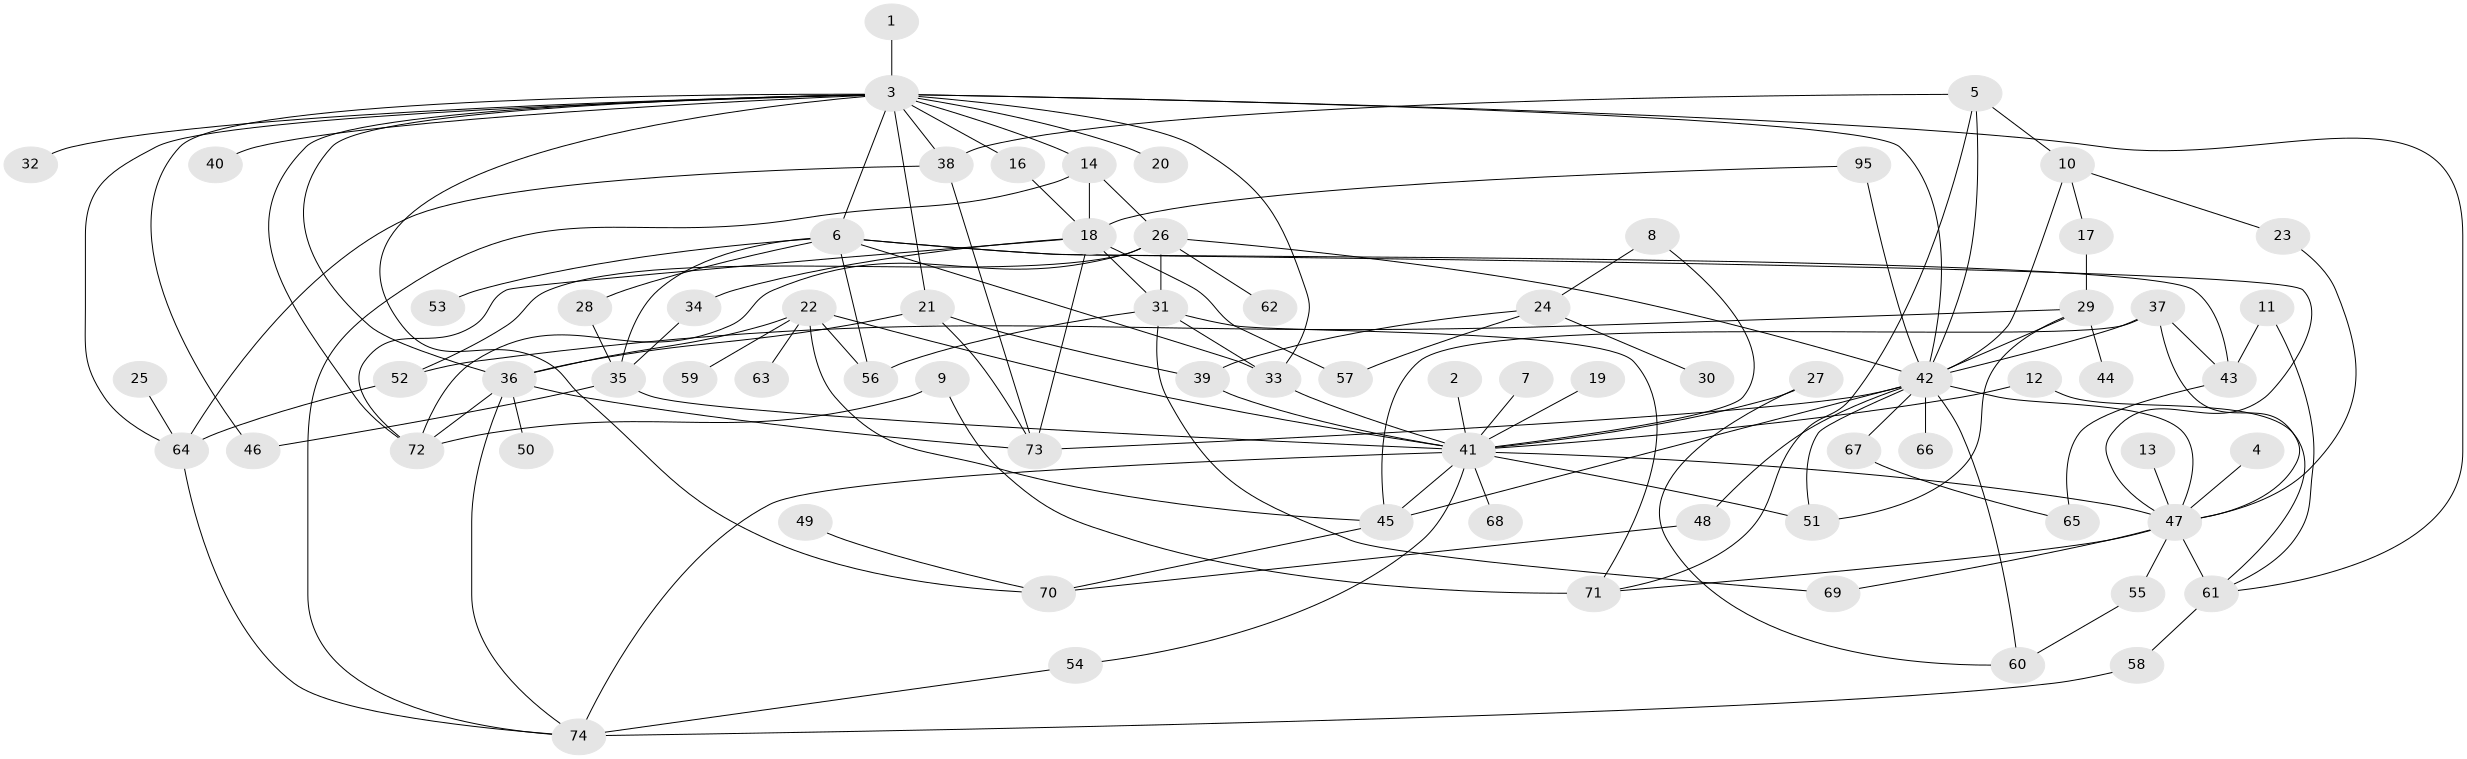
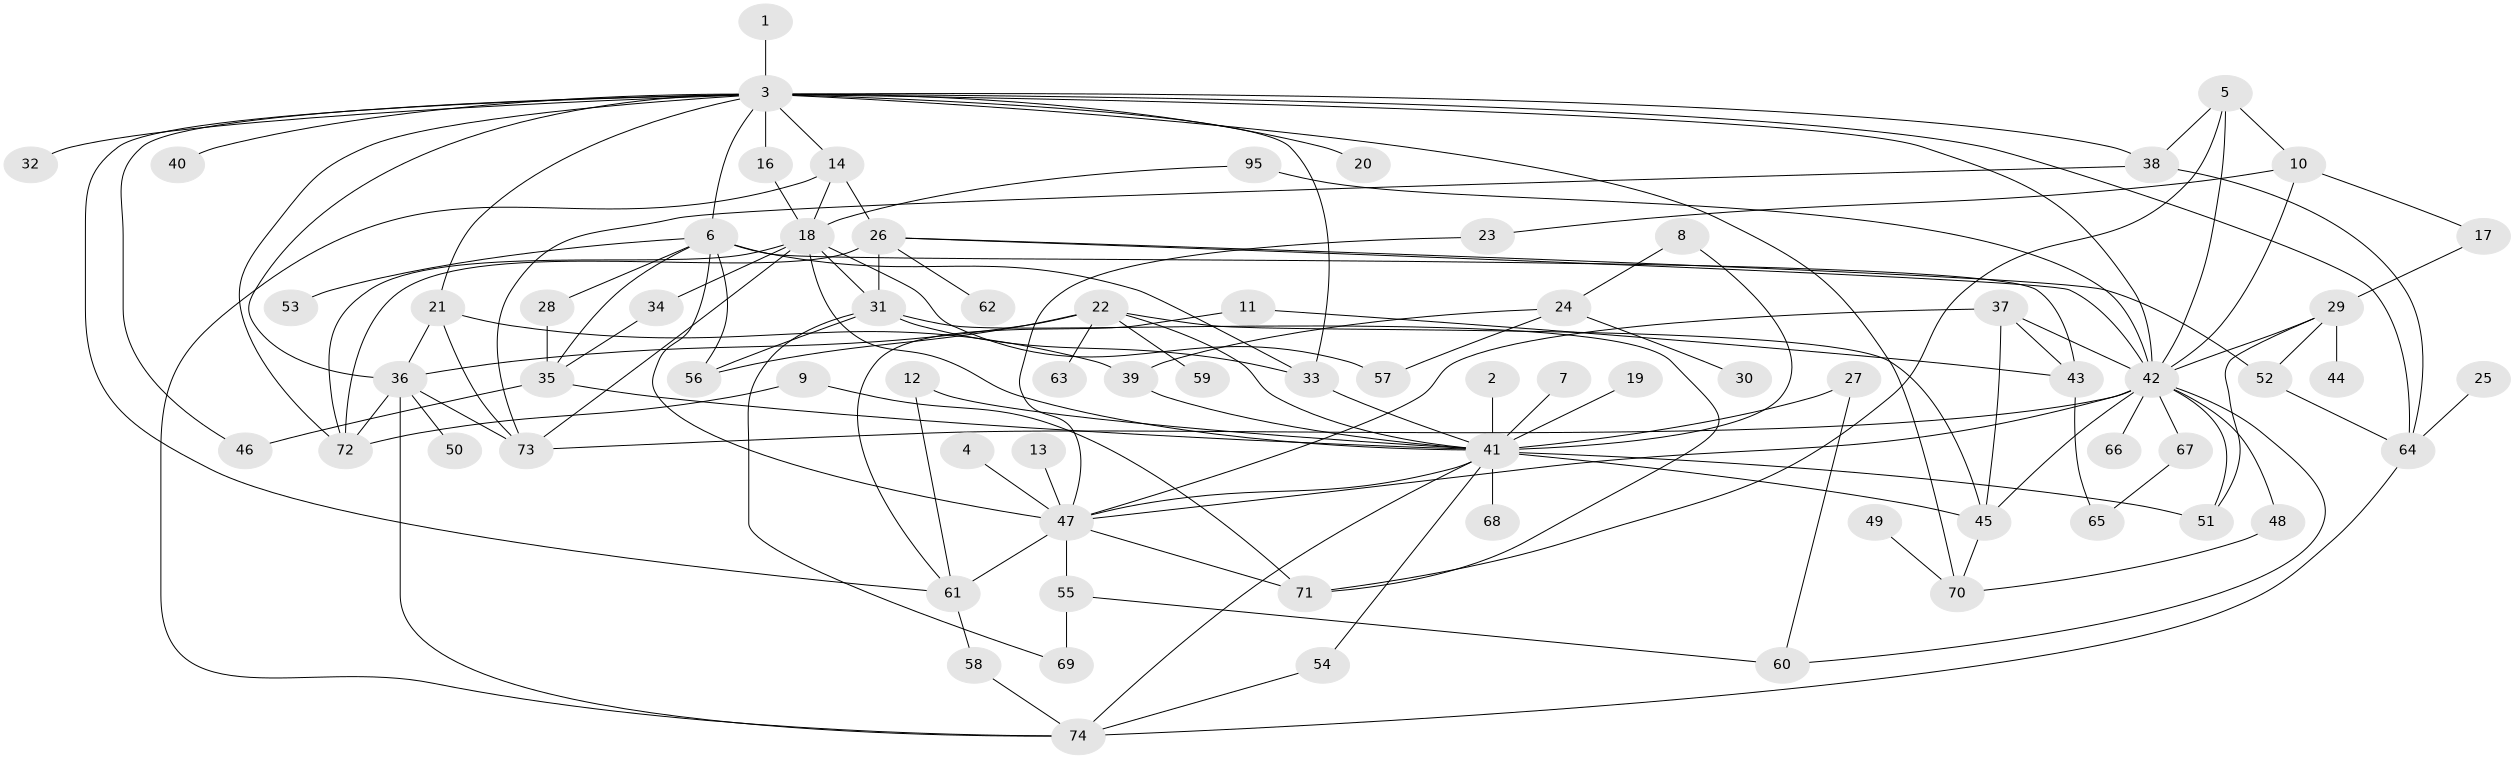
none -> (1071, 409)
(2012, 560) -> (1067, 630)
